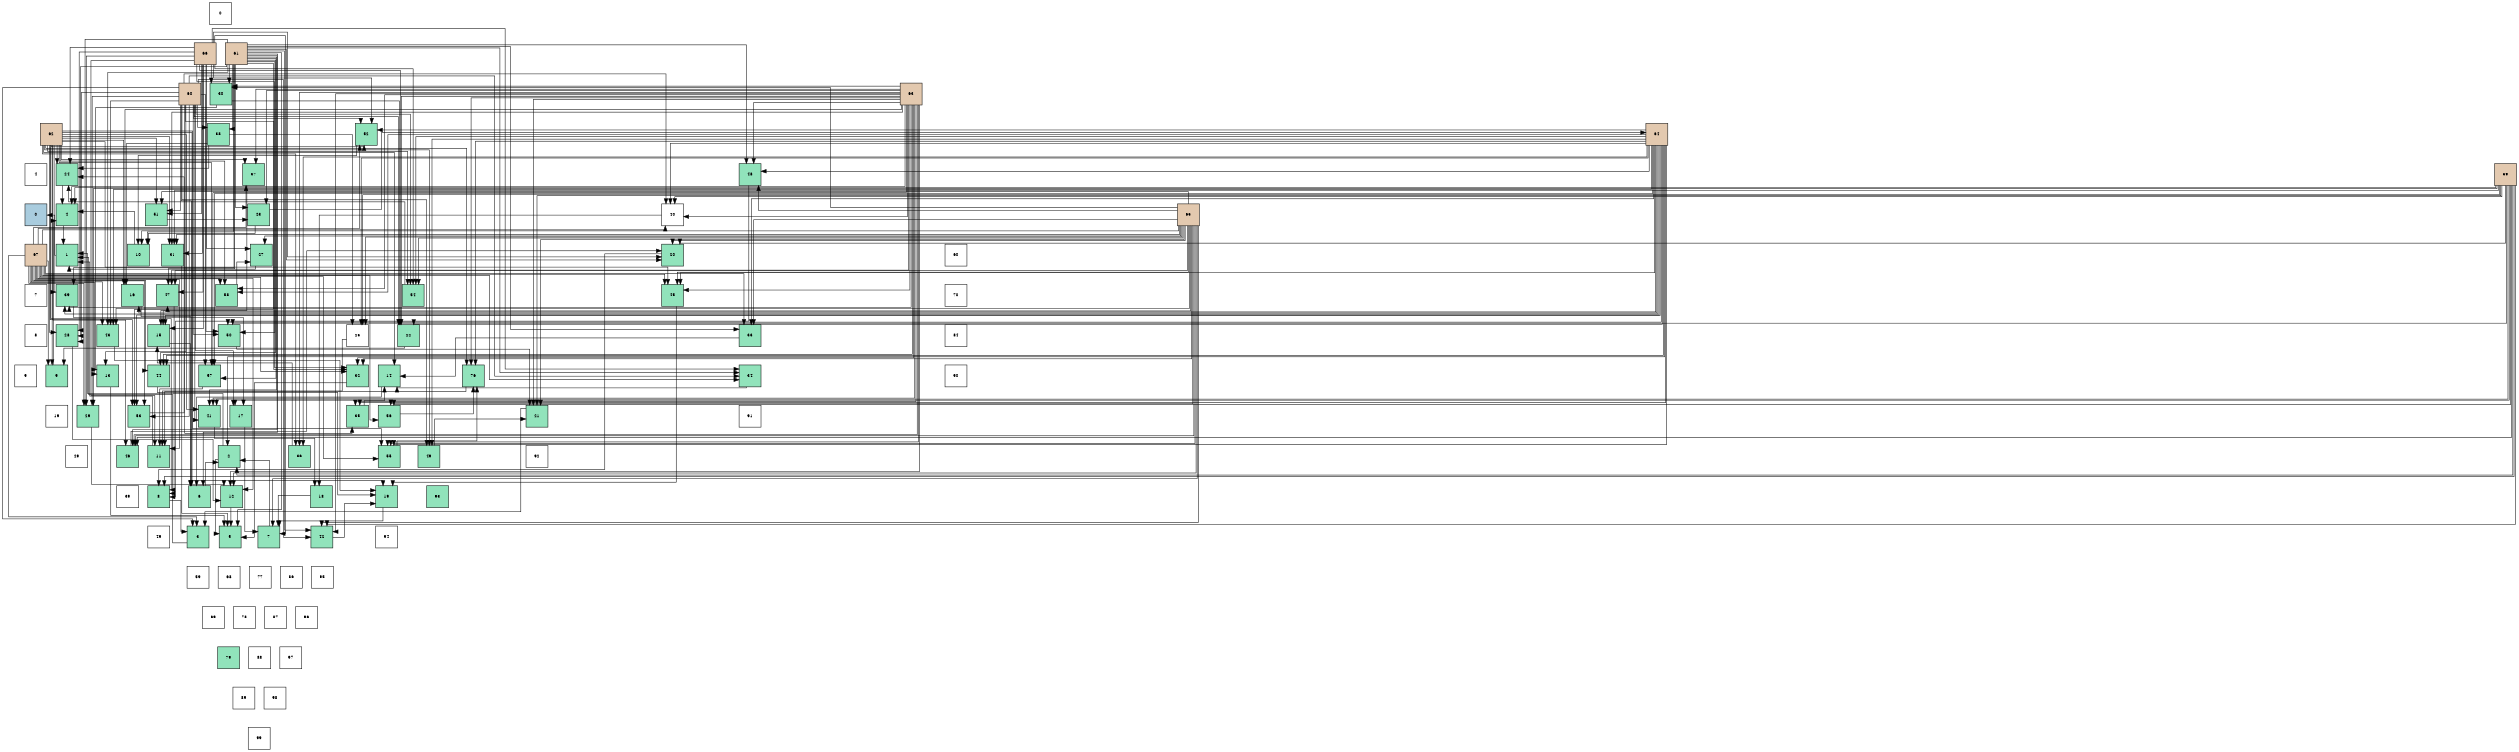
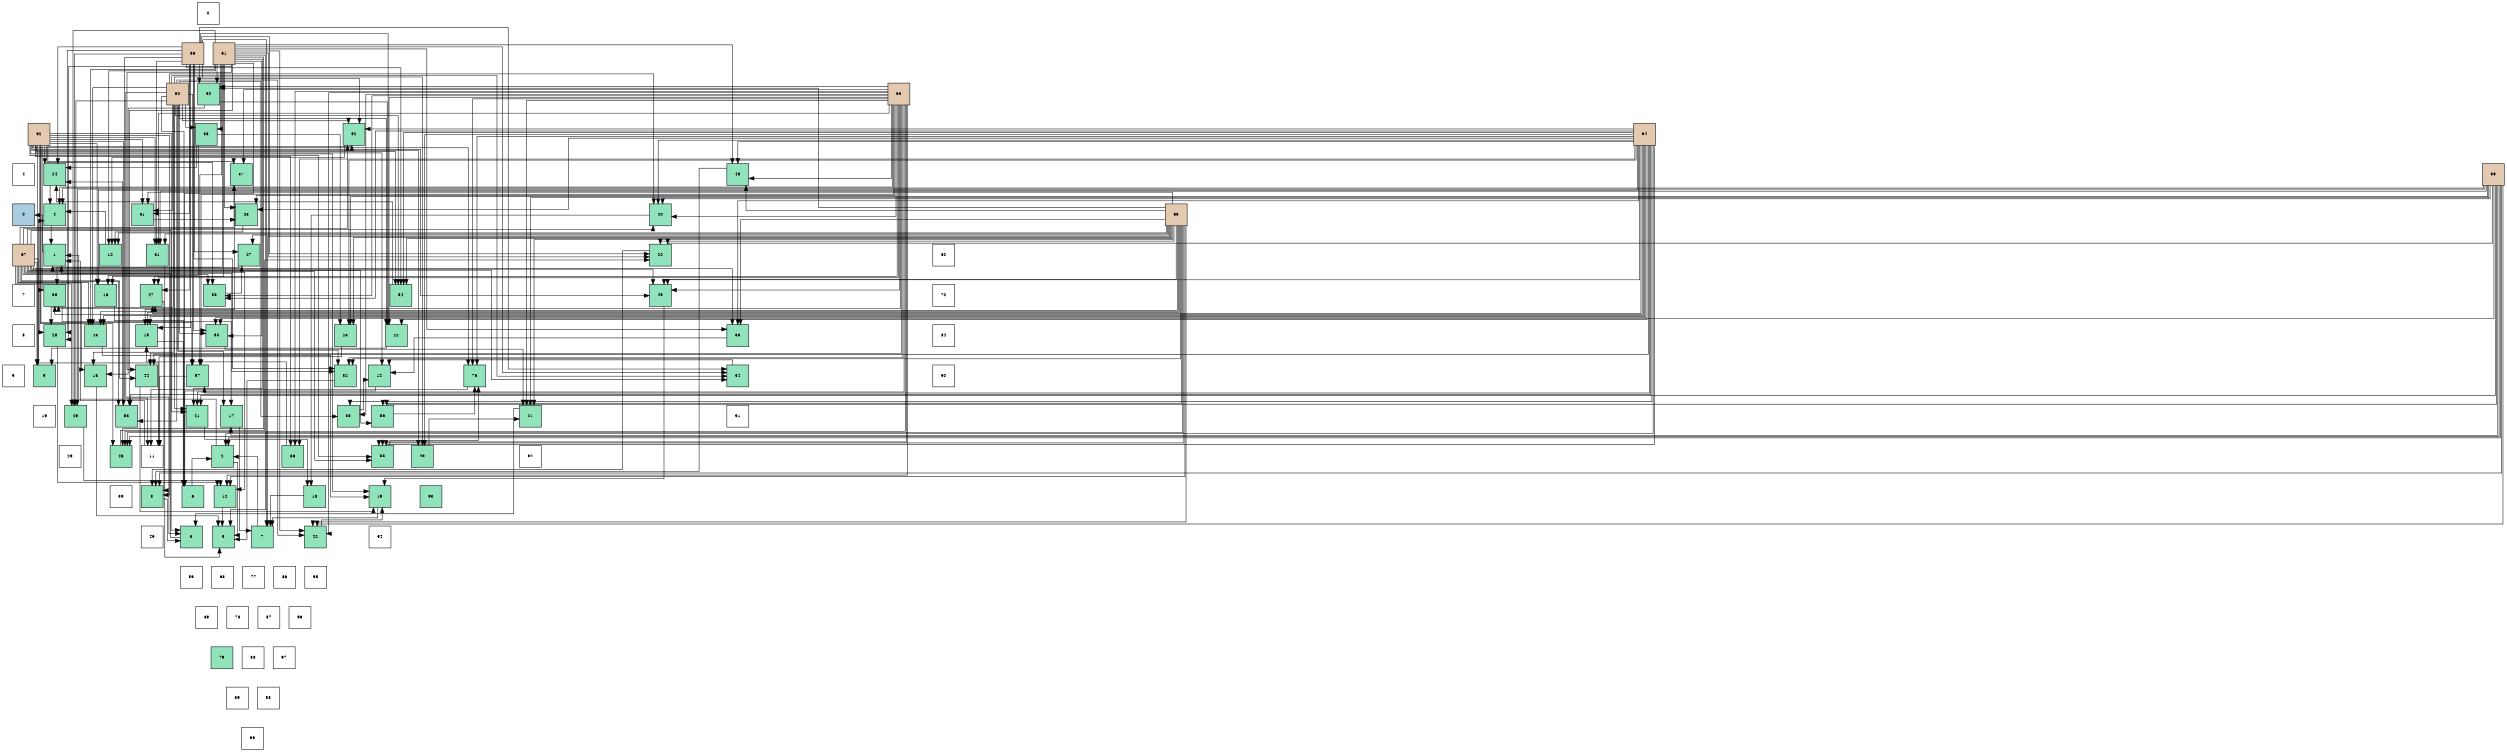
(917, 133) -> (568, 155)
(673, 215) -> (660, 215)
(358, 336) -> (345, 336)
(159, 456) -> (152, 456)
